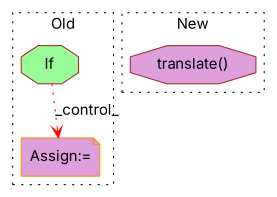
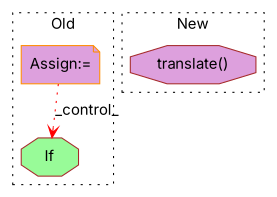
(55, 106) -> (56, 106)
